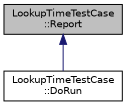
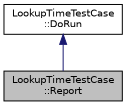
(63, 58) -> (63, 58)
